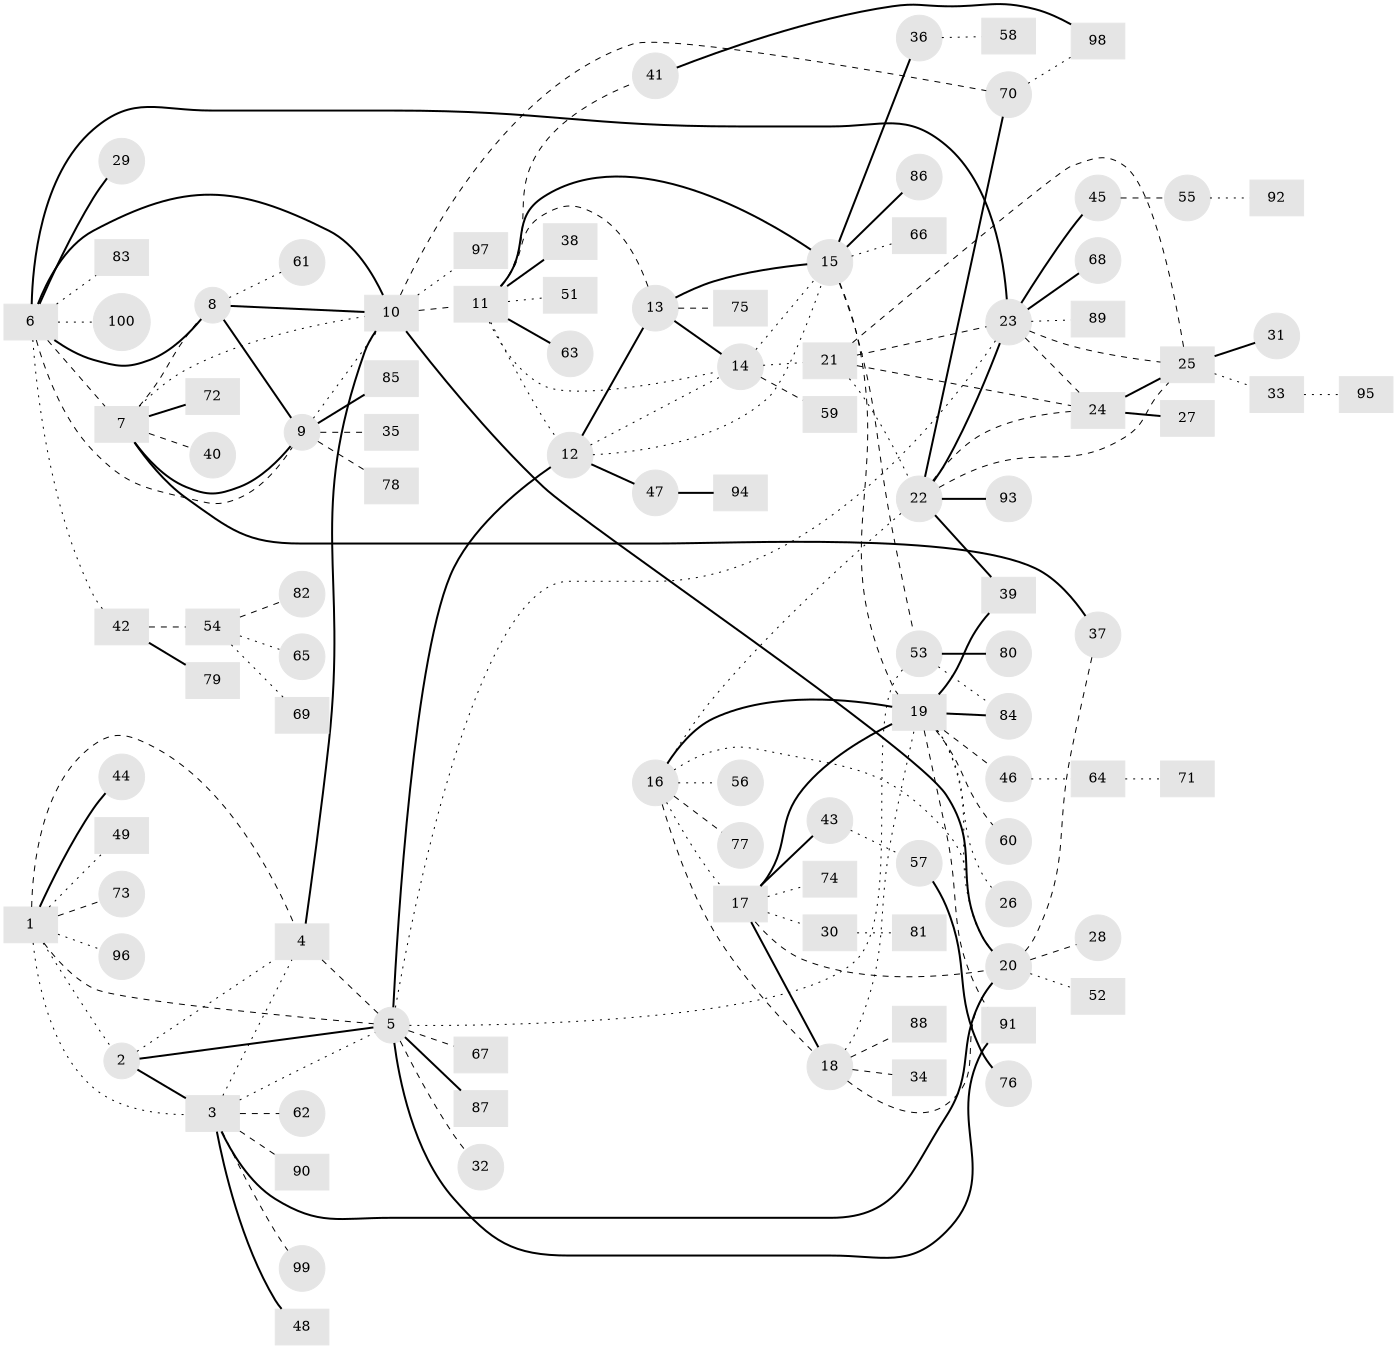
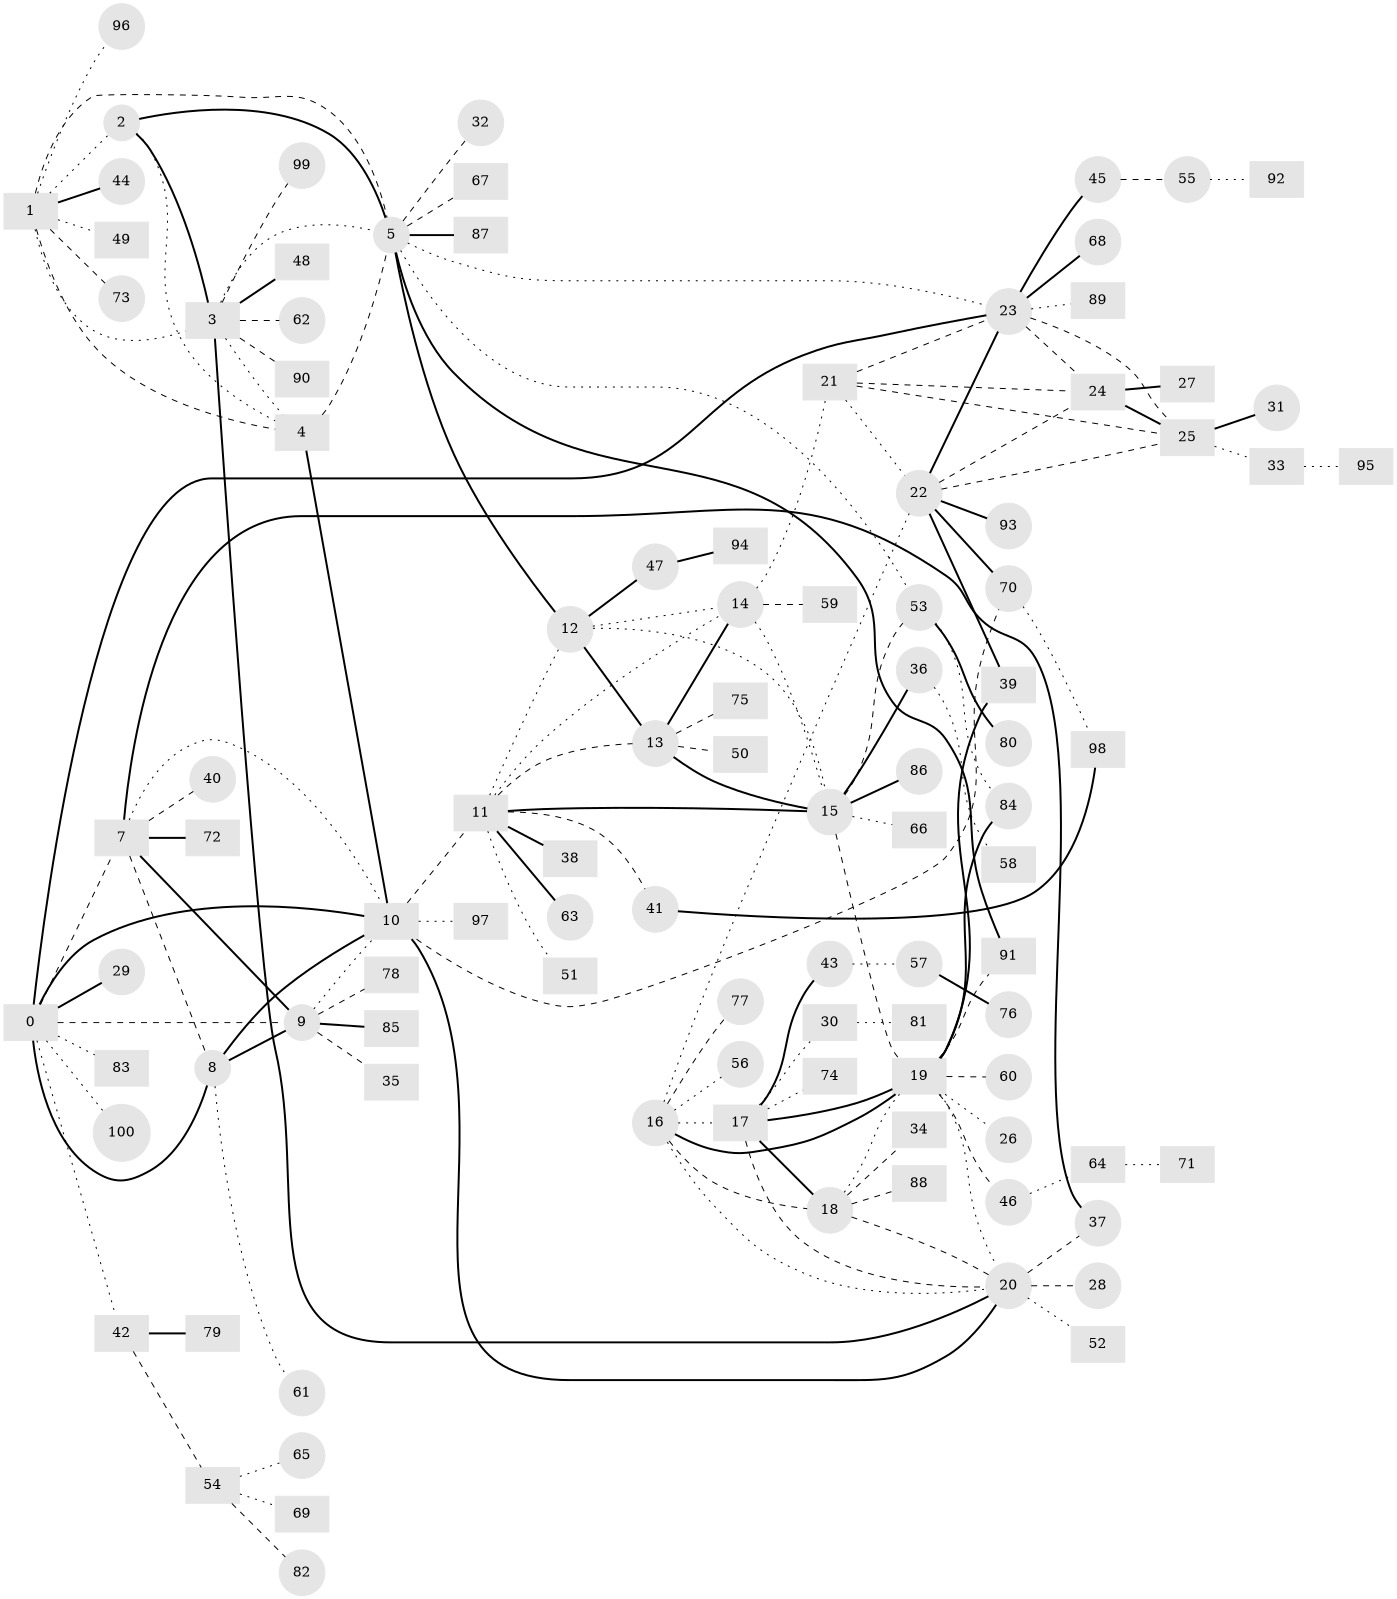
(31, 322) -> (31, 1023)
none -> (741, 754)
